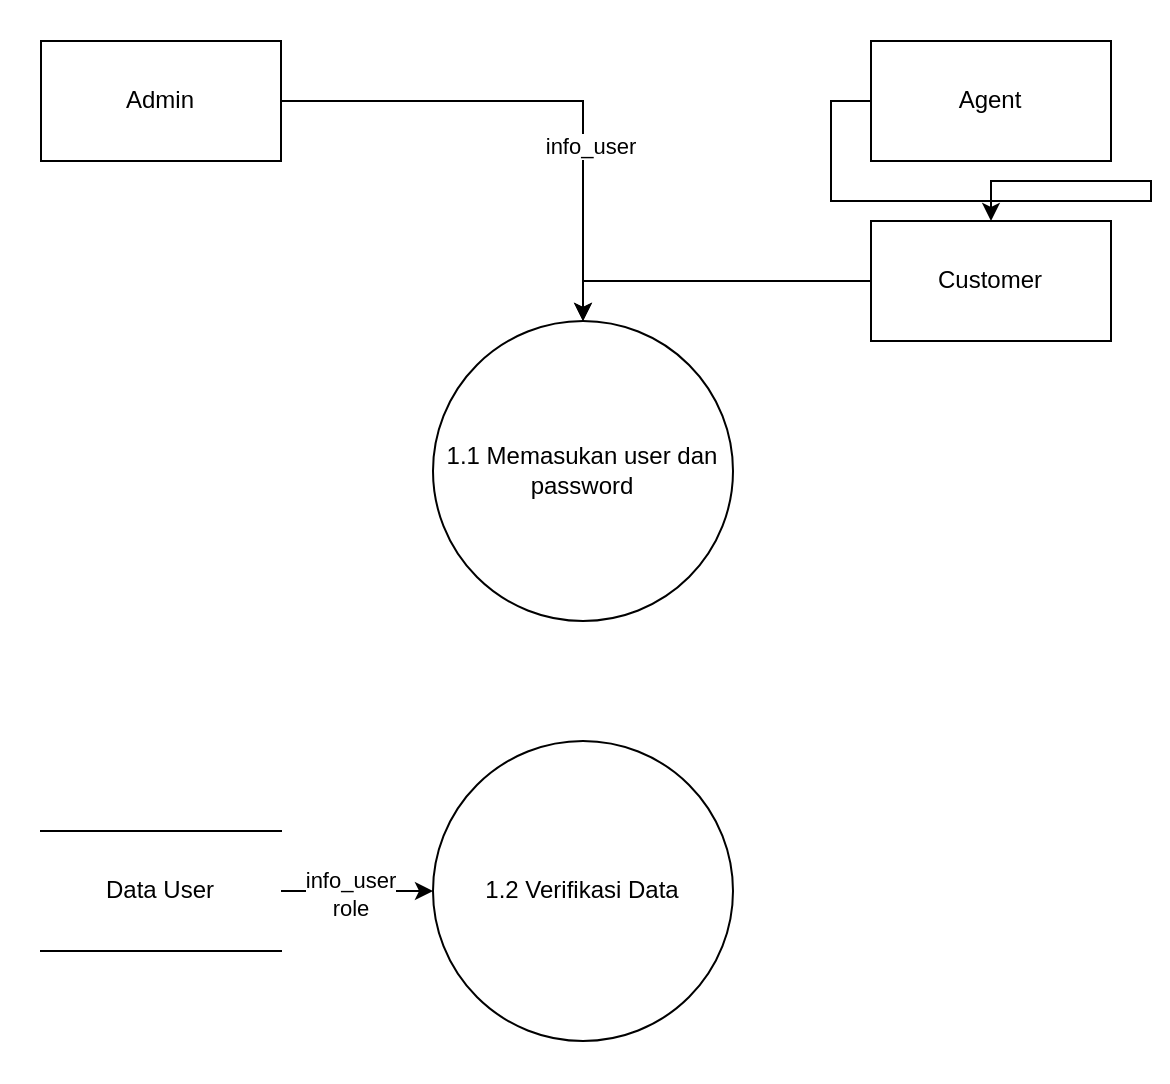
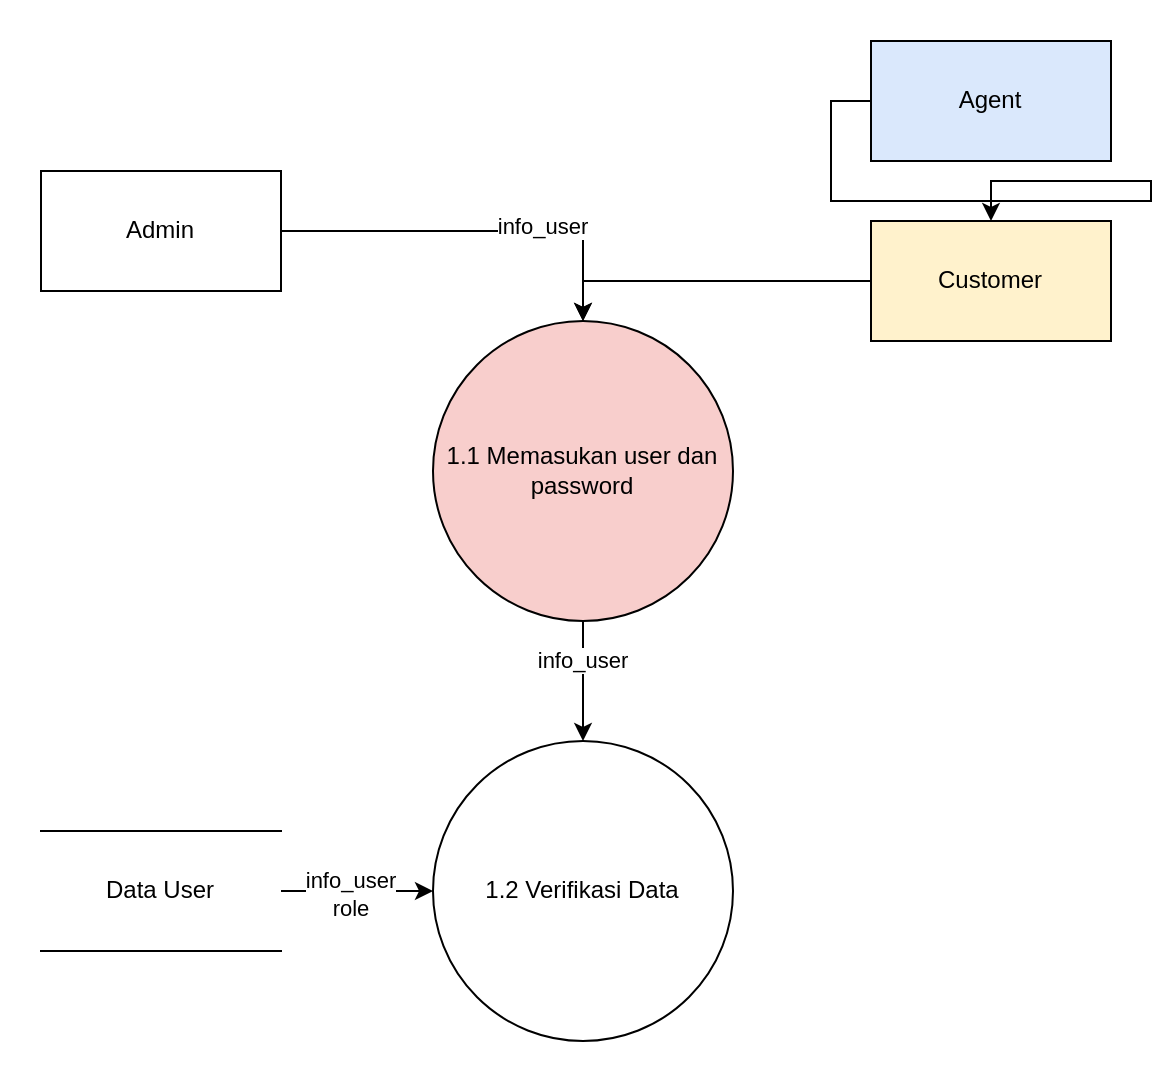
(161, 101) -> (161, 231)
(991, 101) -> (991, 101)
(991, 281) -> (991, 281)
(583, 471) -> (583, 471)
none -> (583, 698)
